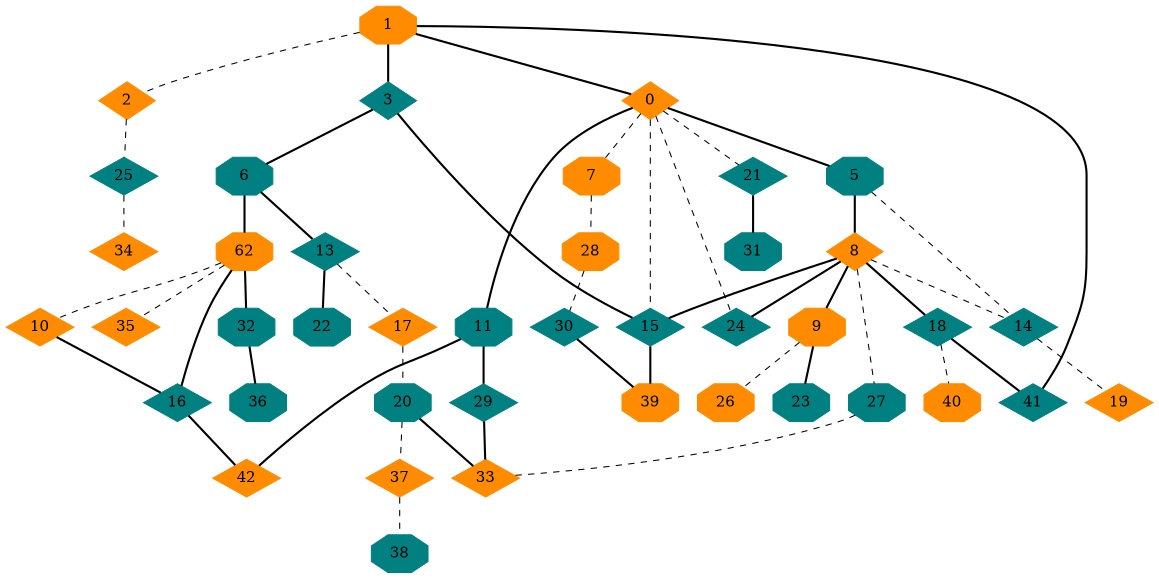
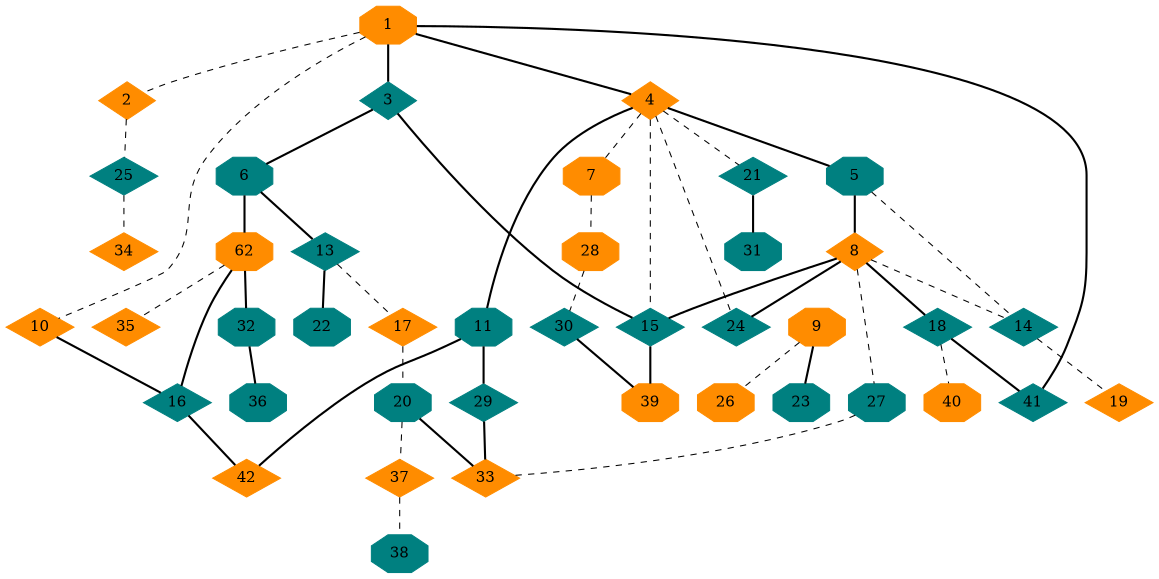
(650, 101) -> (650, 101)
(837, 287) -> none
(140, 290) -> (197, 175)
